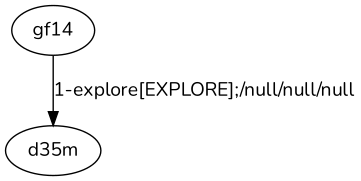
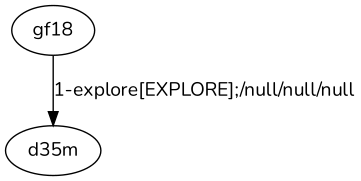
(53, 30) -> (53, 30)
